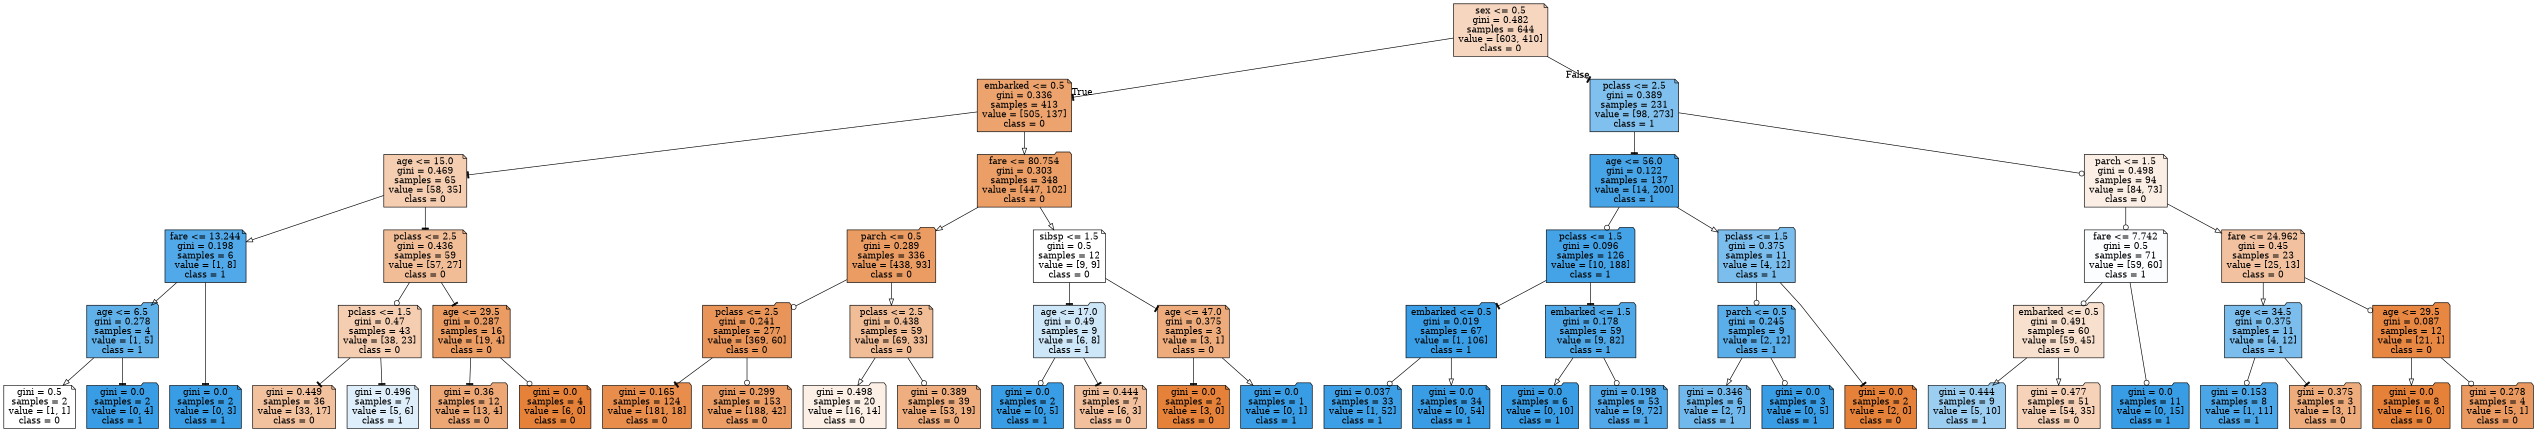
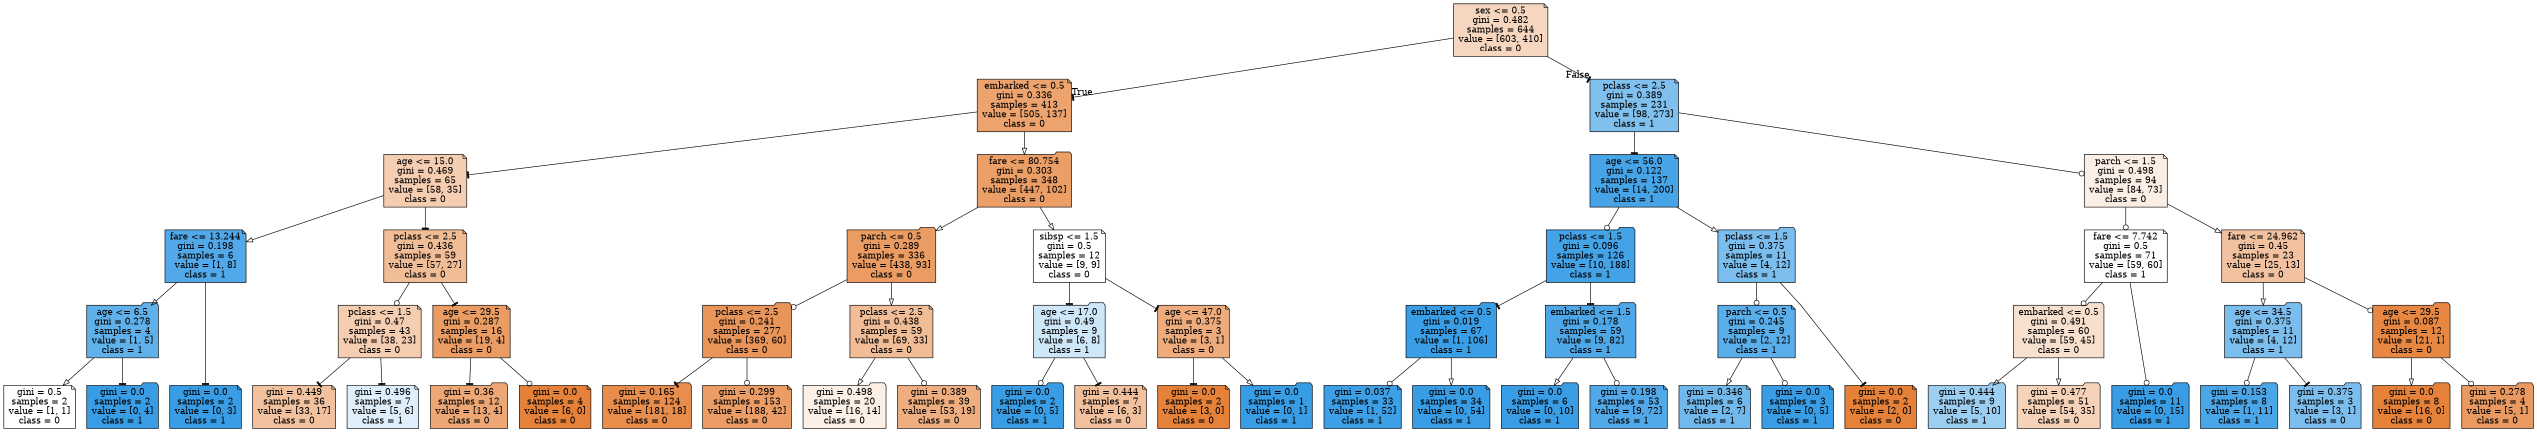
(2325, 407) -> (2325, 407)
